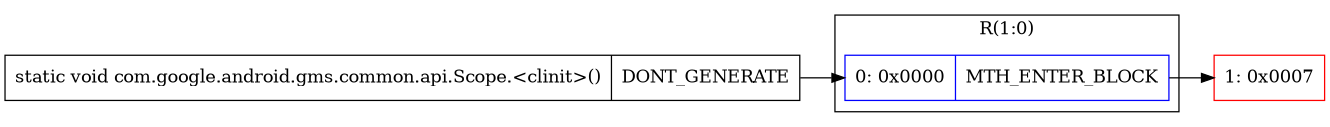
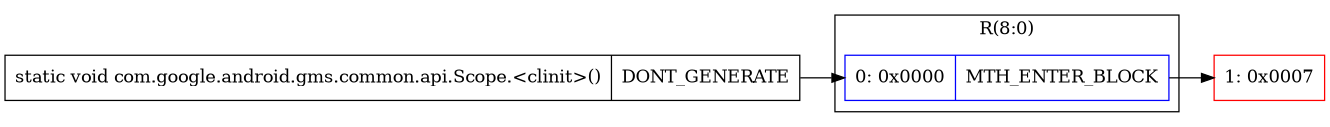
(1007, 30) -> (1007, 30)
